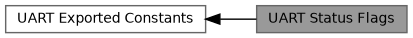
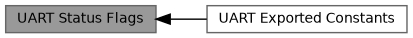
(238, 19) -> (189, 19)
